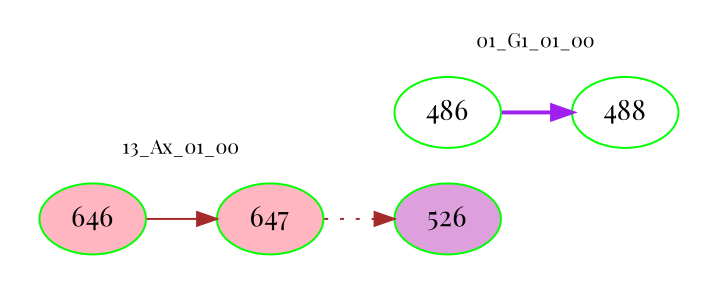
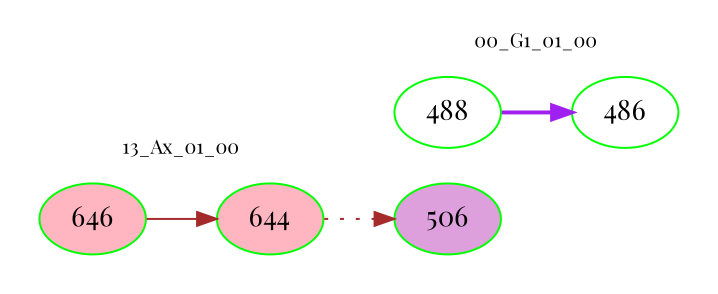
(536, 42) -> (536, 42)
(527, 112) -> (527, 112)
(270, 219) -> (270, 219)
(448, 219) -> (448, 219)
